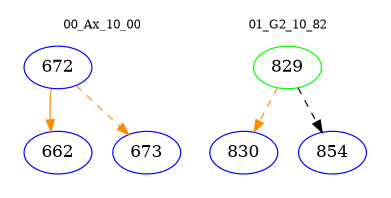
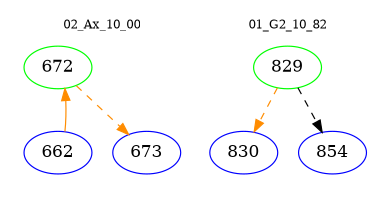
(102, 25) -> (102, 25)
(58, 67) -> (58, 67)
(50, 104) -> (66, 116)
